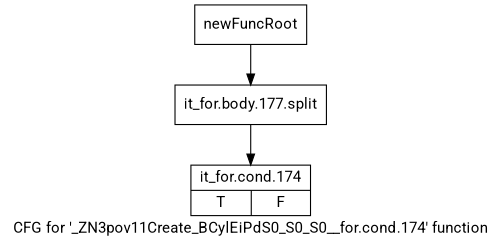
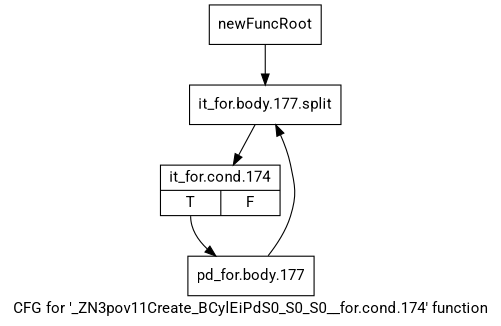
none -> (251, 276)
